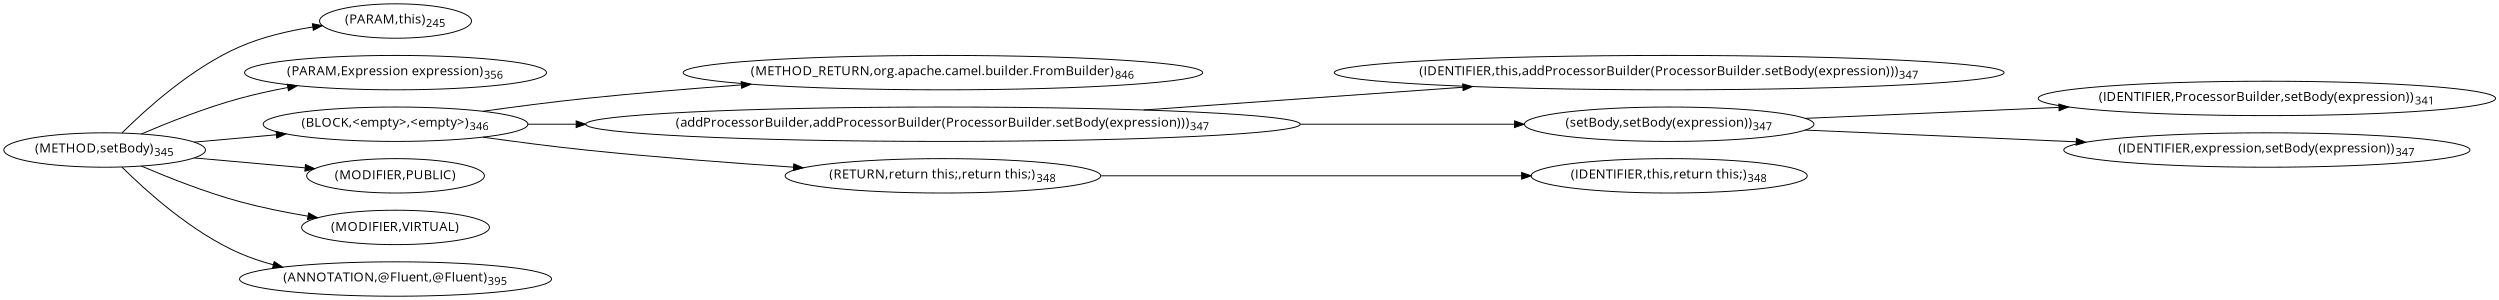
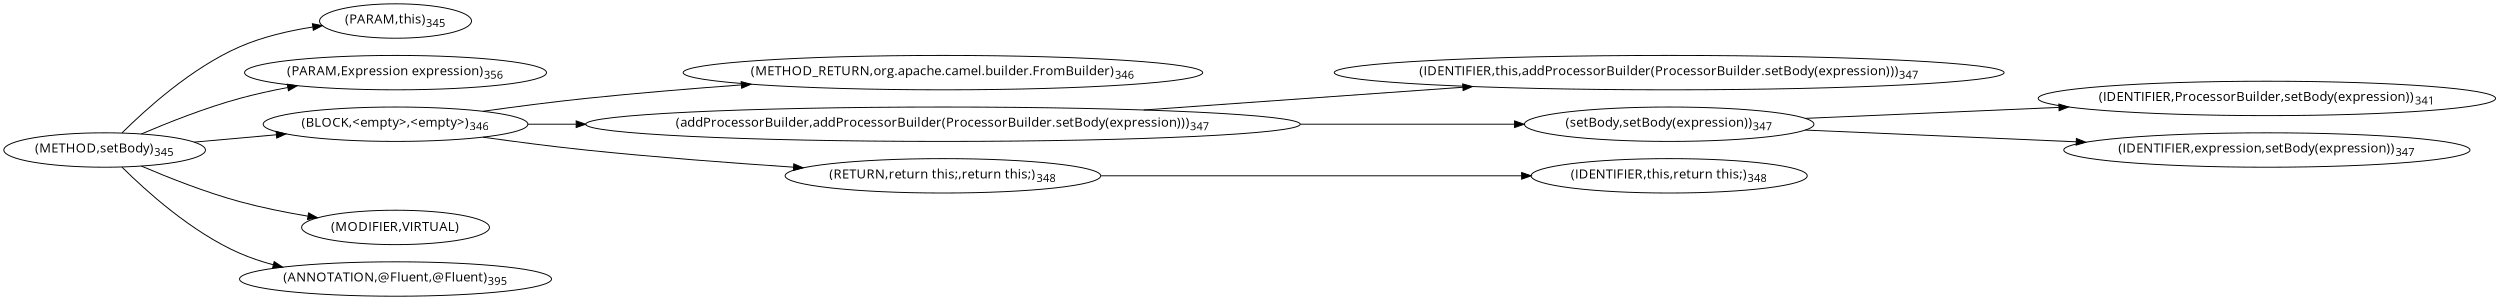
(436, 20) -> (436, 20)
(1125, 71) -> (1125, 71)
(396, 176) -> none
